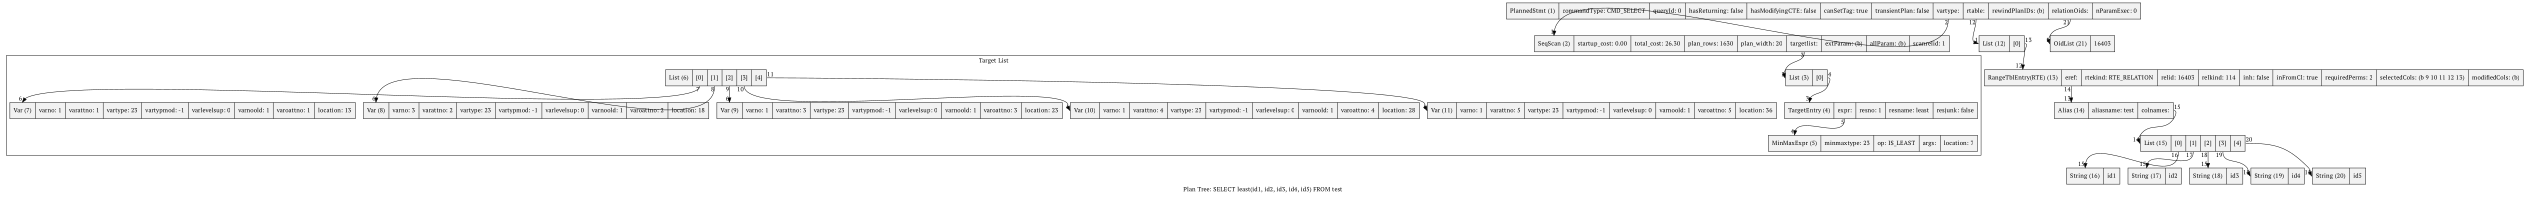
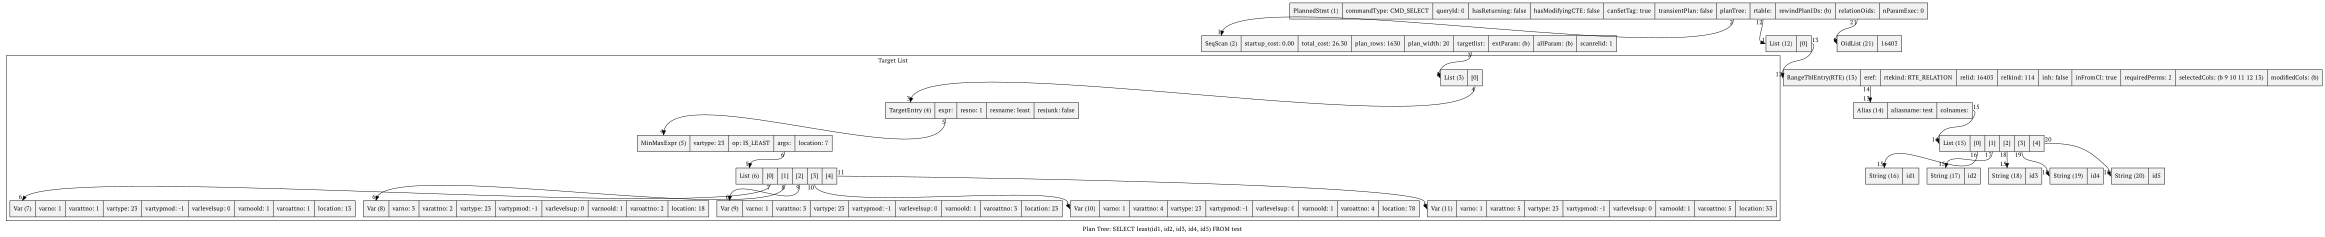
(1948, 11) -> (1733, 11)
(1399, 110) -> (1399, 209)
(1756, 110) -> (1756, 209)
(1847, 143) -> (709, 143)
none -> (769, 160)
